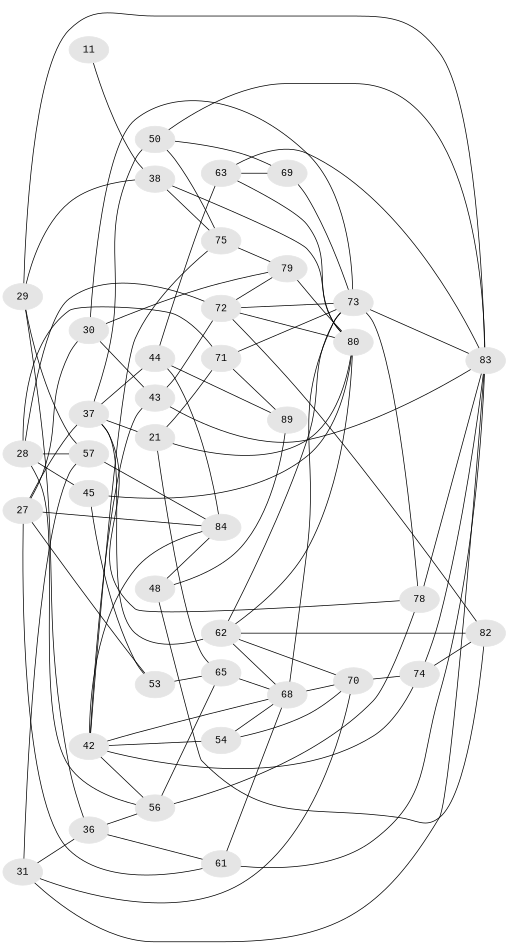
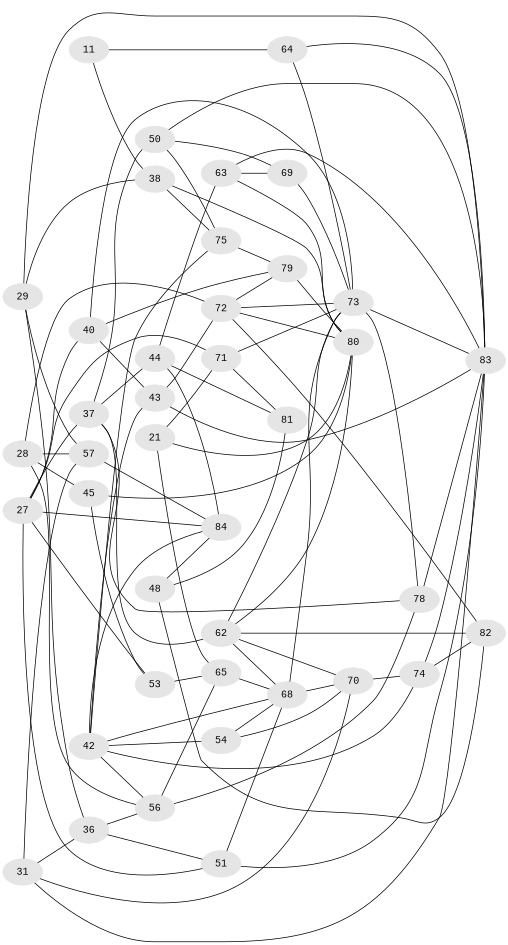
none -> (287, 50)
(76, 308) -> (84, 374)
(89, 330) -> (89, 330)
(287, 420) -> (287, 420)
(124, 427) -> none
(221, 864) -> (221, 864)
